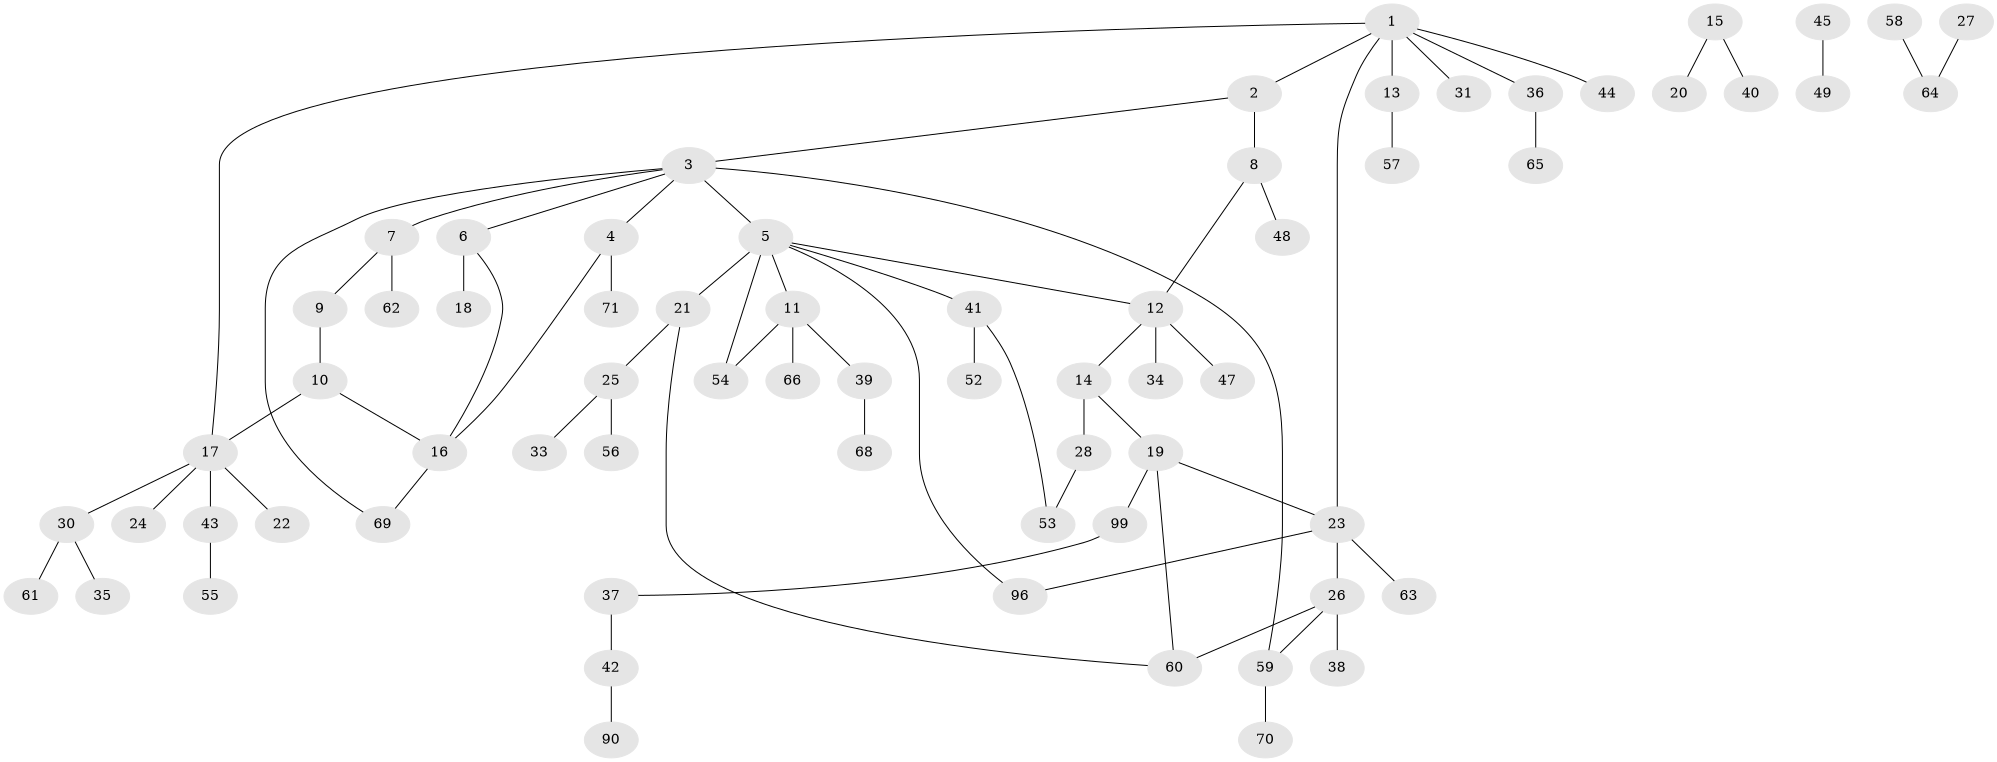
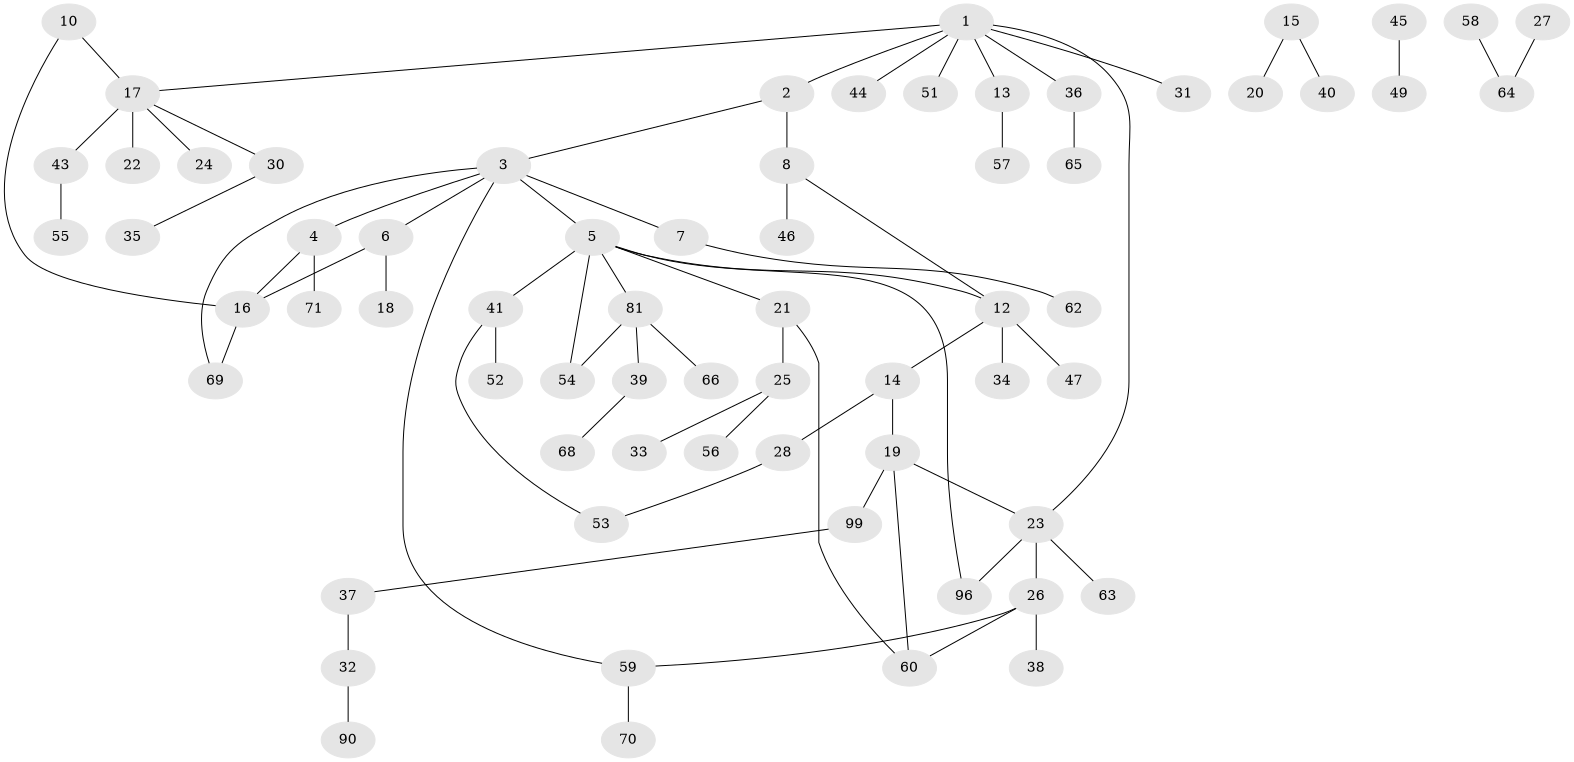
none -> (931, 94)
(1282, 237) -> (787, 237)
(320, 309) -> none
(793, 309) -> (635, 309)
(31, 596) -> none
(611, 668) -> (348, 668)
